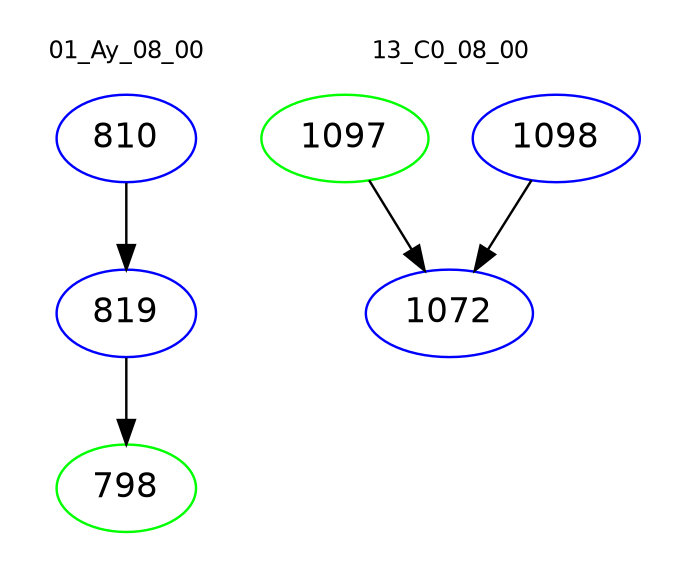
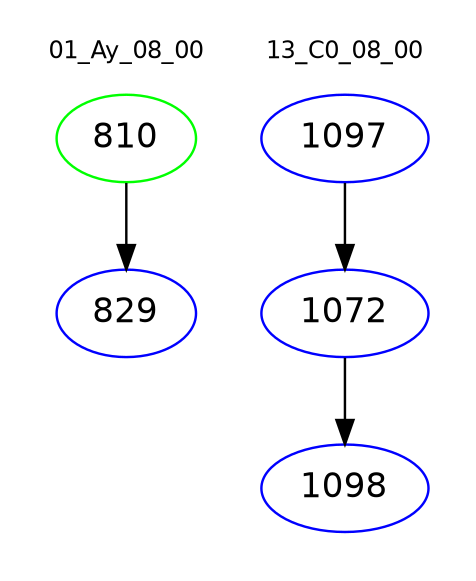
(126, 138) -> (126, 138)
(345, 138) -> (345, 138)
(510, 215) -> (345, 389)
(126, 313) -> (126, 313)
(126, 488) -> none
